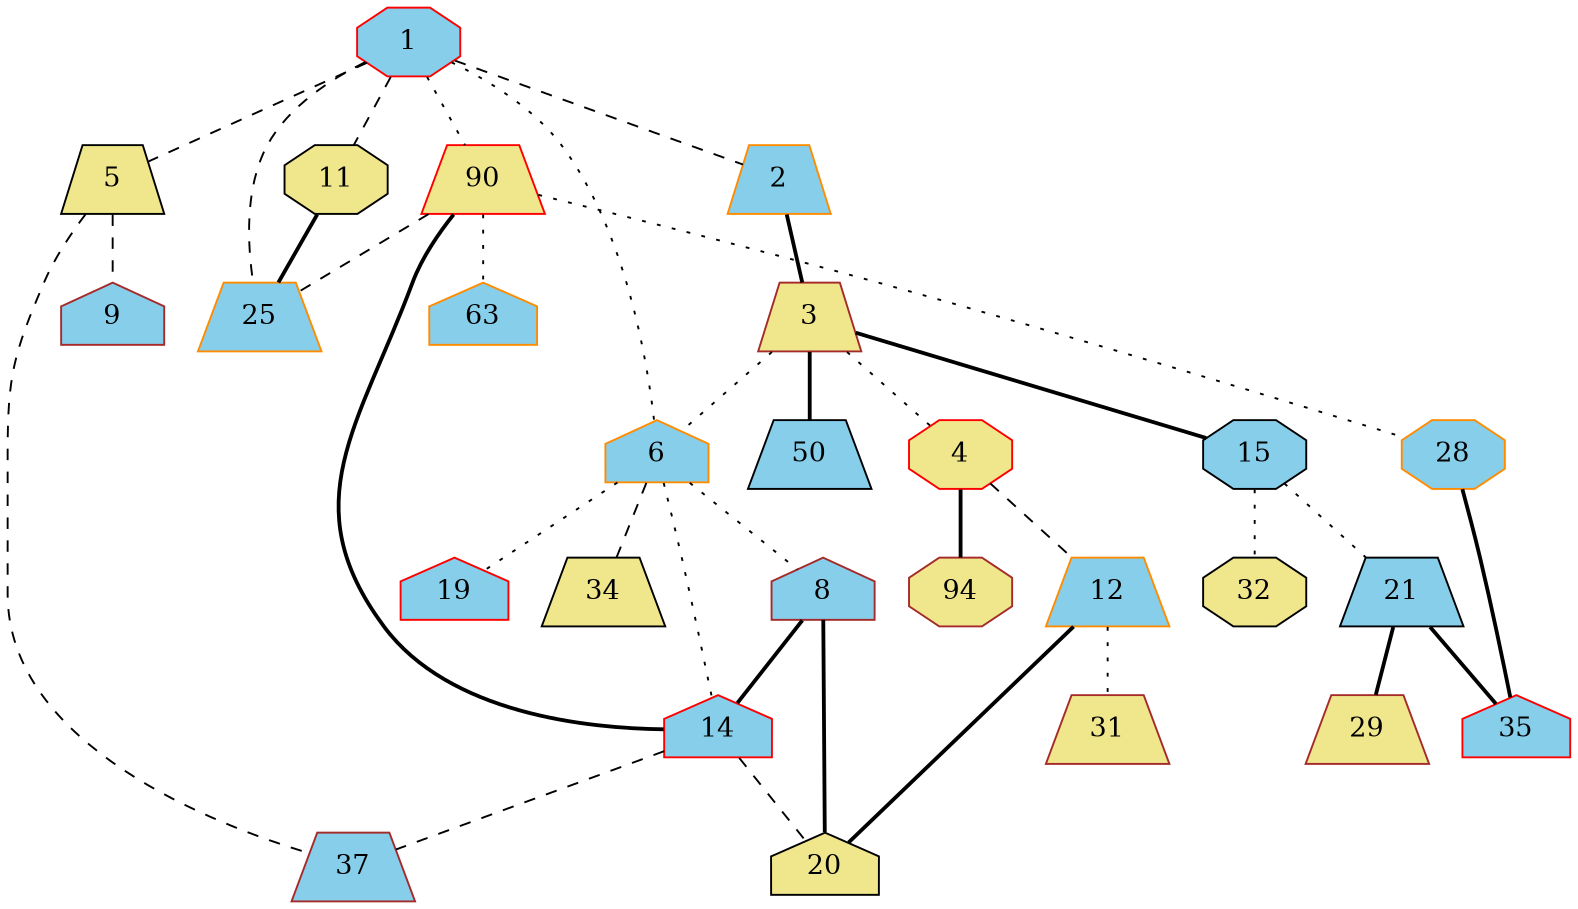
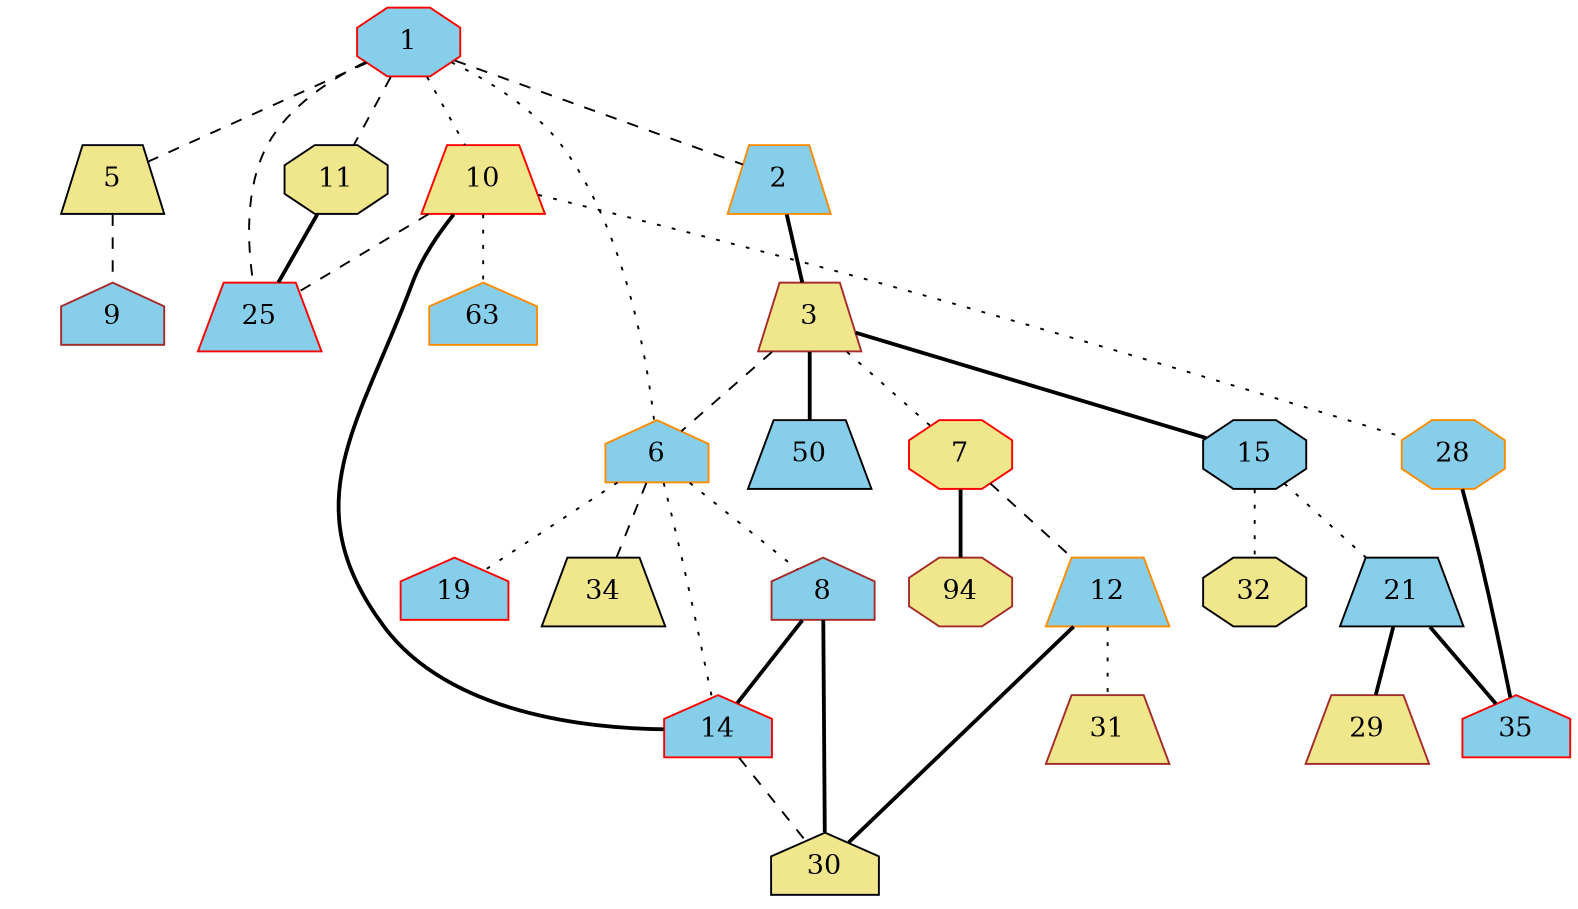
(483, 180) -> (483, 180)
(260, 317) -> (260, 317)
(727, 392) -> (727, 392)
(961, 455) -> (961, 455)
(353, 867) -> none
(825, 867) -> (825, 867)
